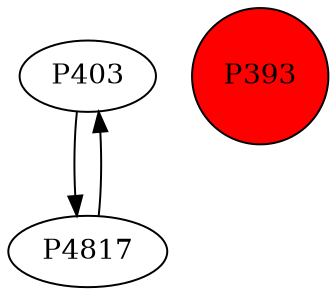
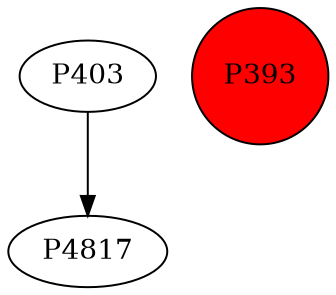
(101, 174) -> none
